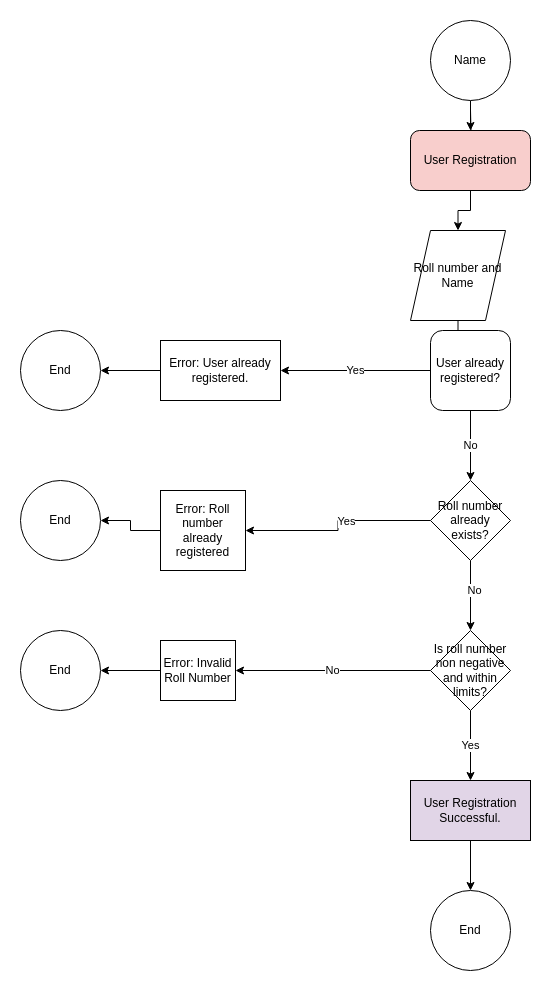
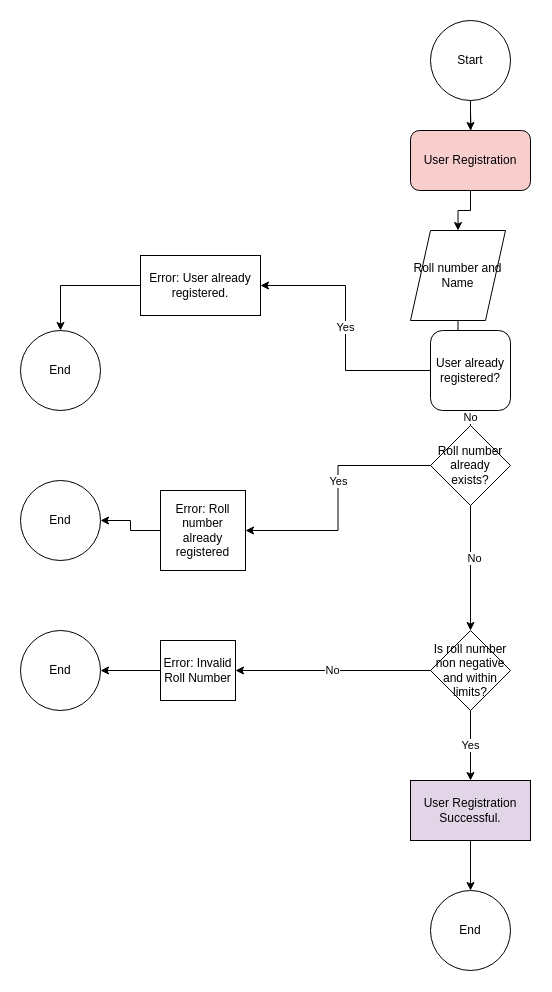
(471, 61) -> (471, 61)
(221, 371) -> (201, 286)
(471, 521) -> (471, 466)
